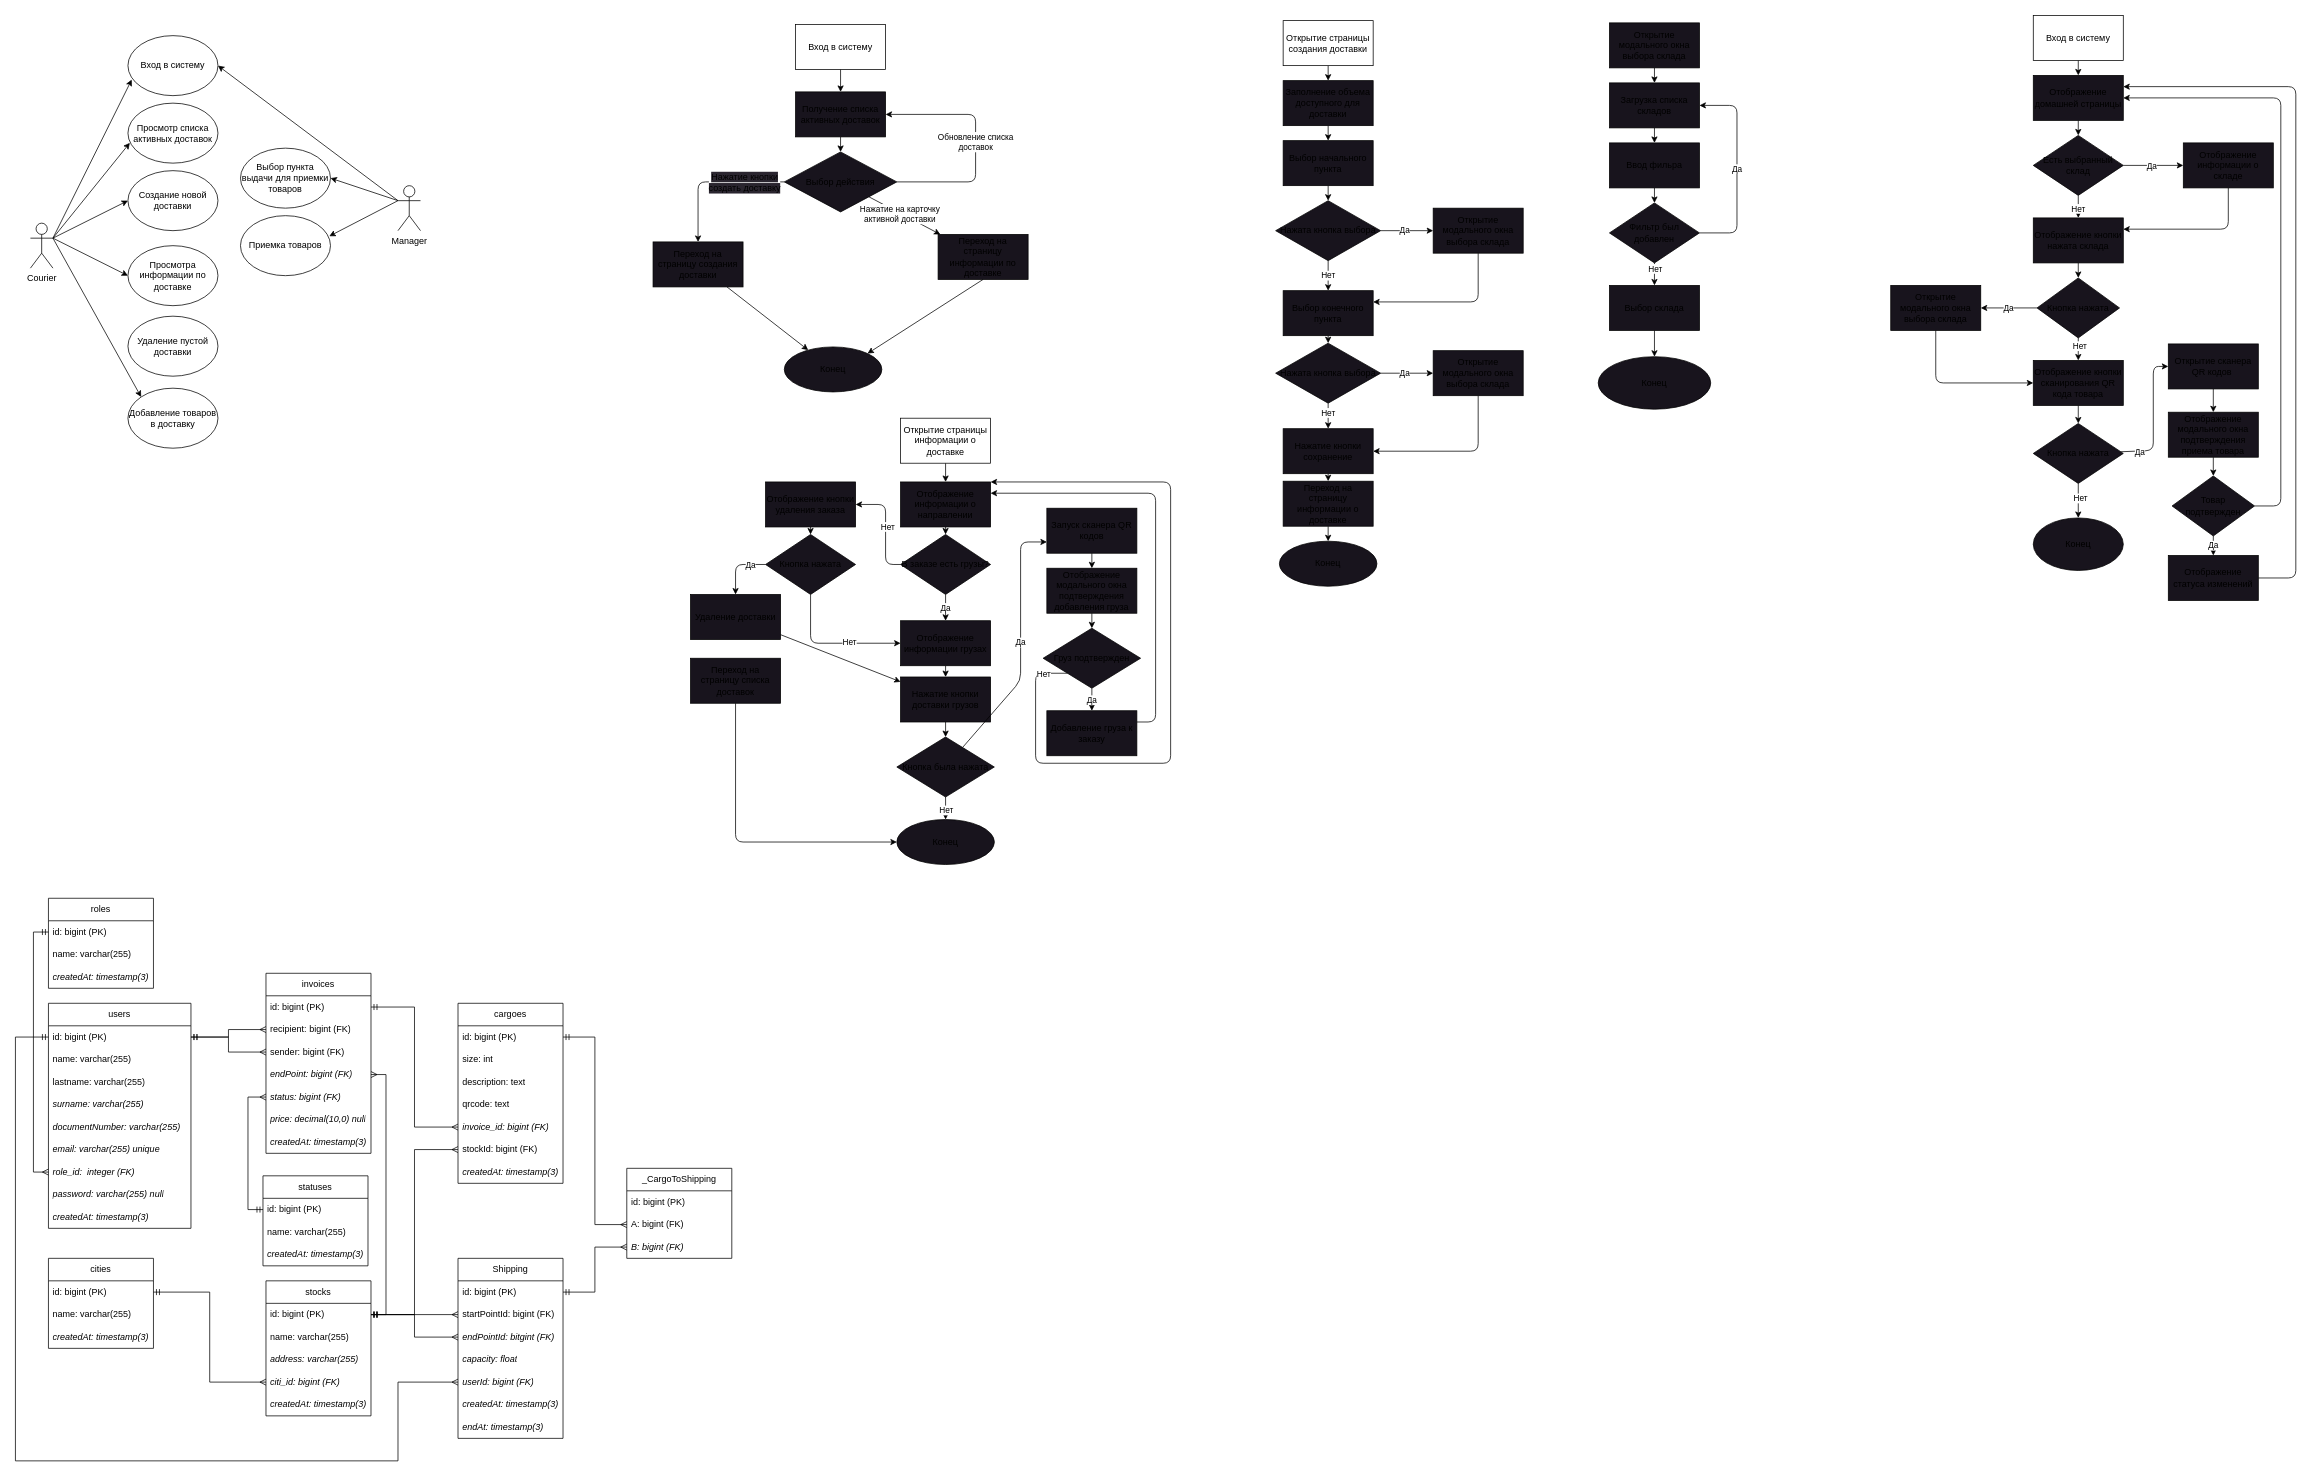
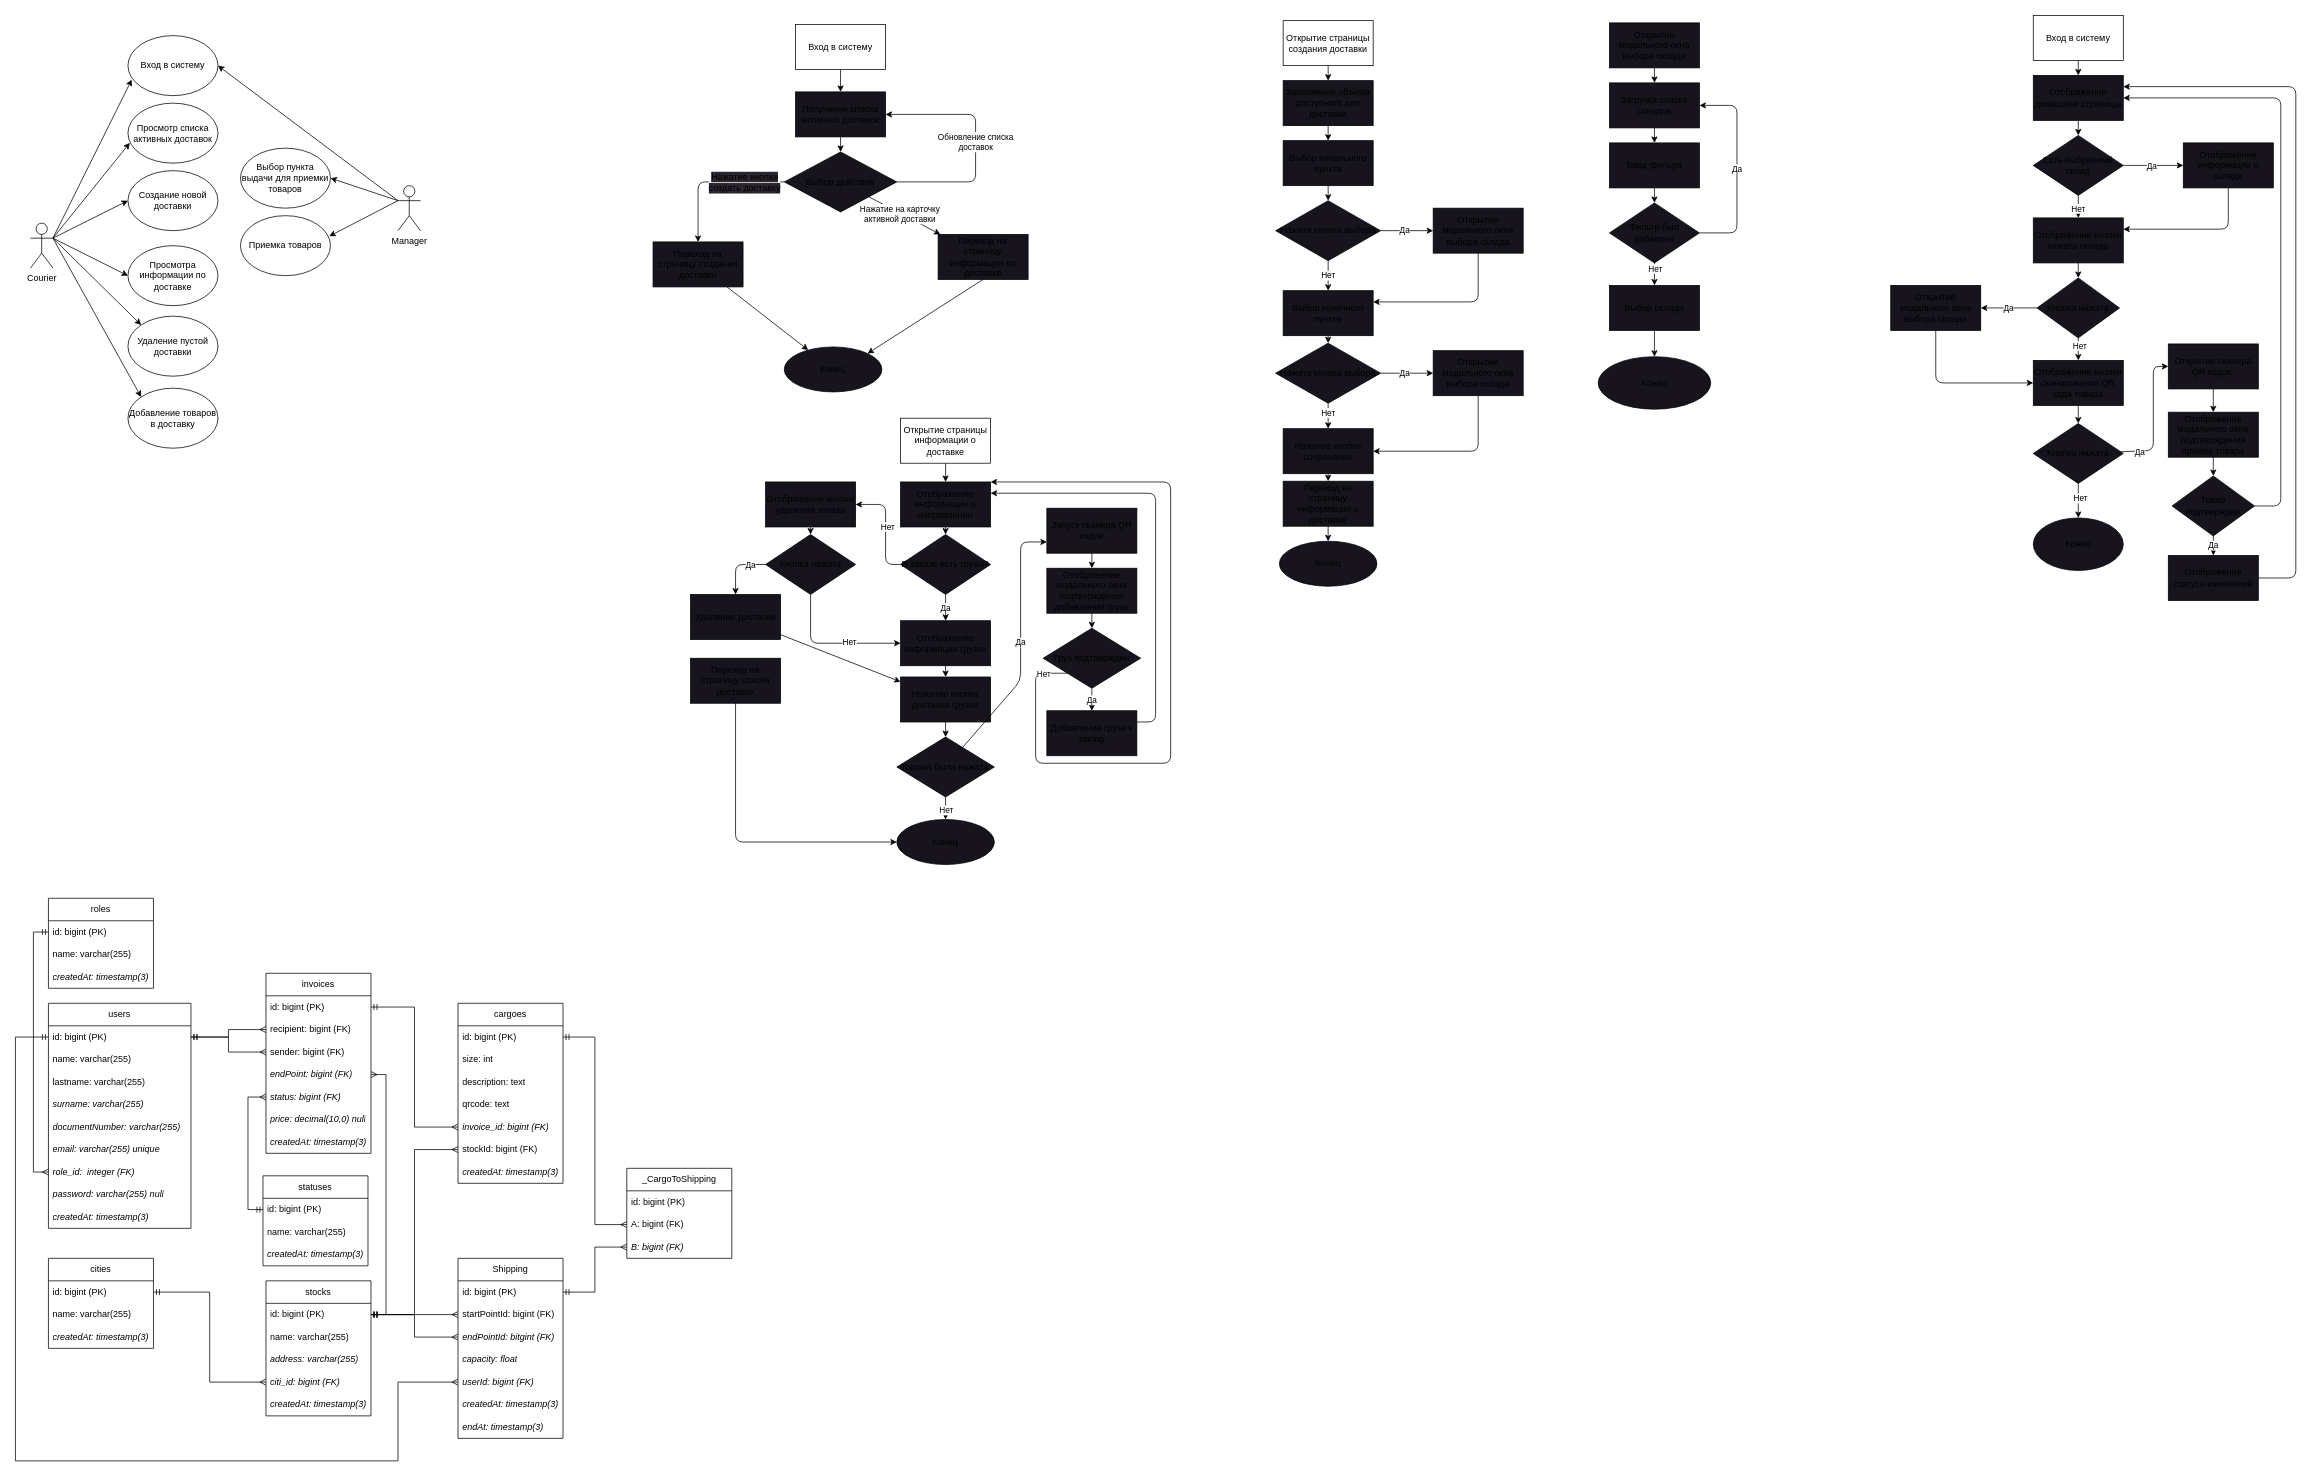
none -> (72, 257)
